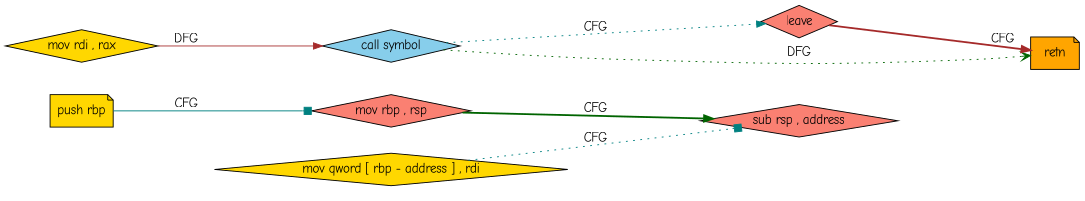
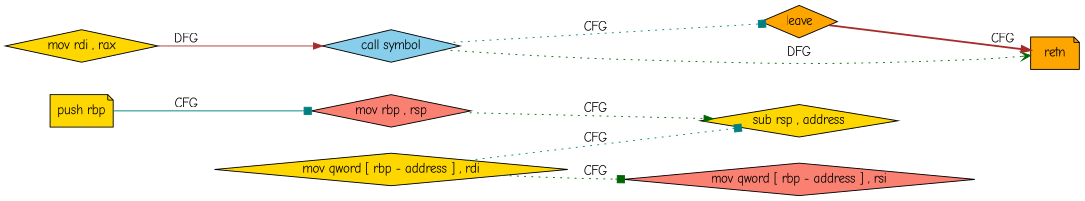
(799, 22) -> (799, 22)
(602, 33) -> (602, 33)
(583, 116) -> (583, 116)
(799, 121) -> (799, 121)
none -> (799, 179)
